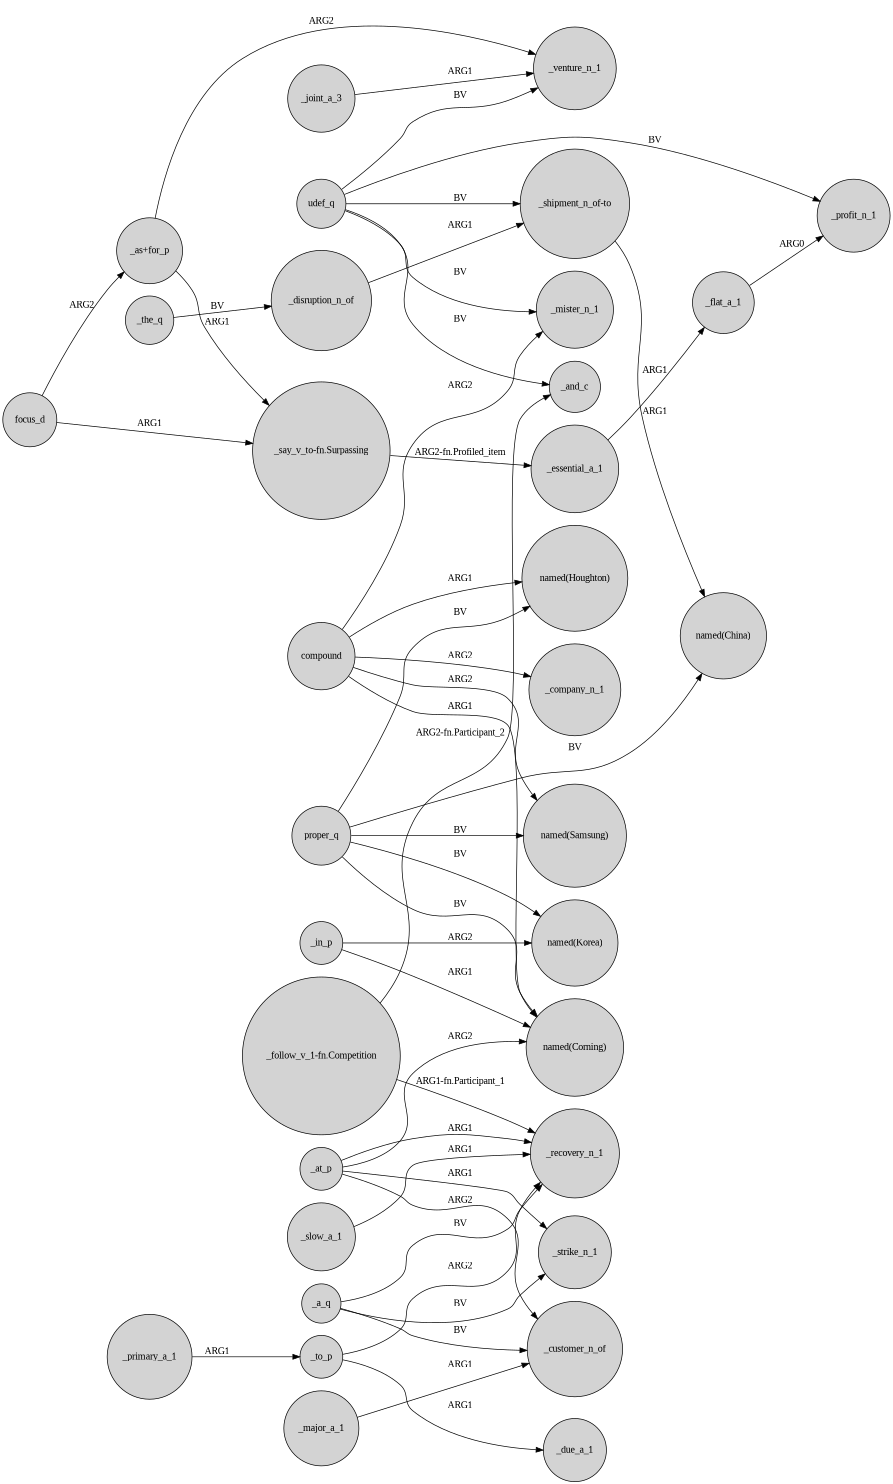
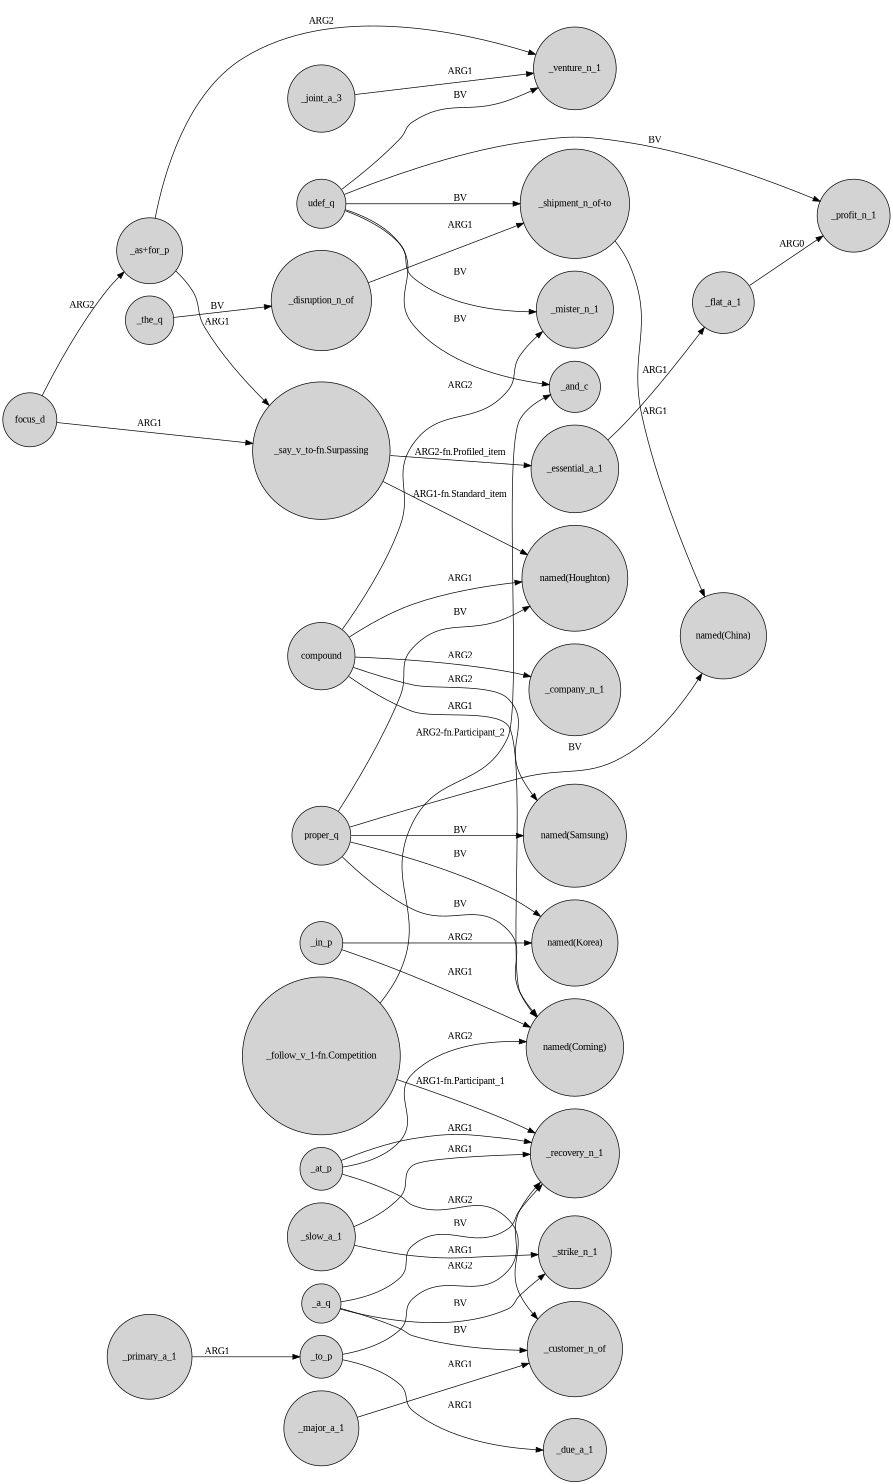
none -> (452, 516)
(448, 1183) -> (442, 1258)
